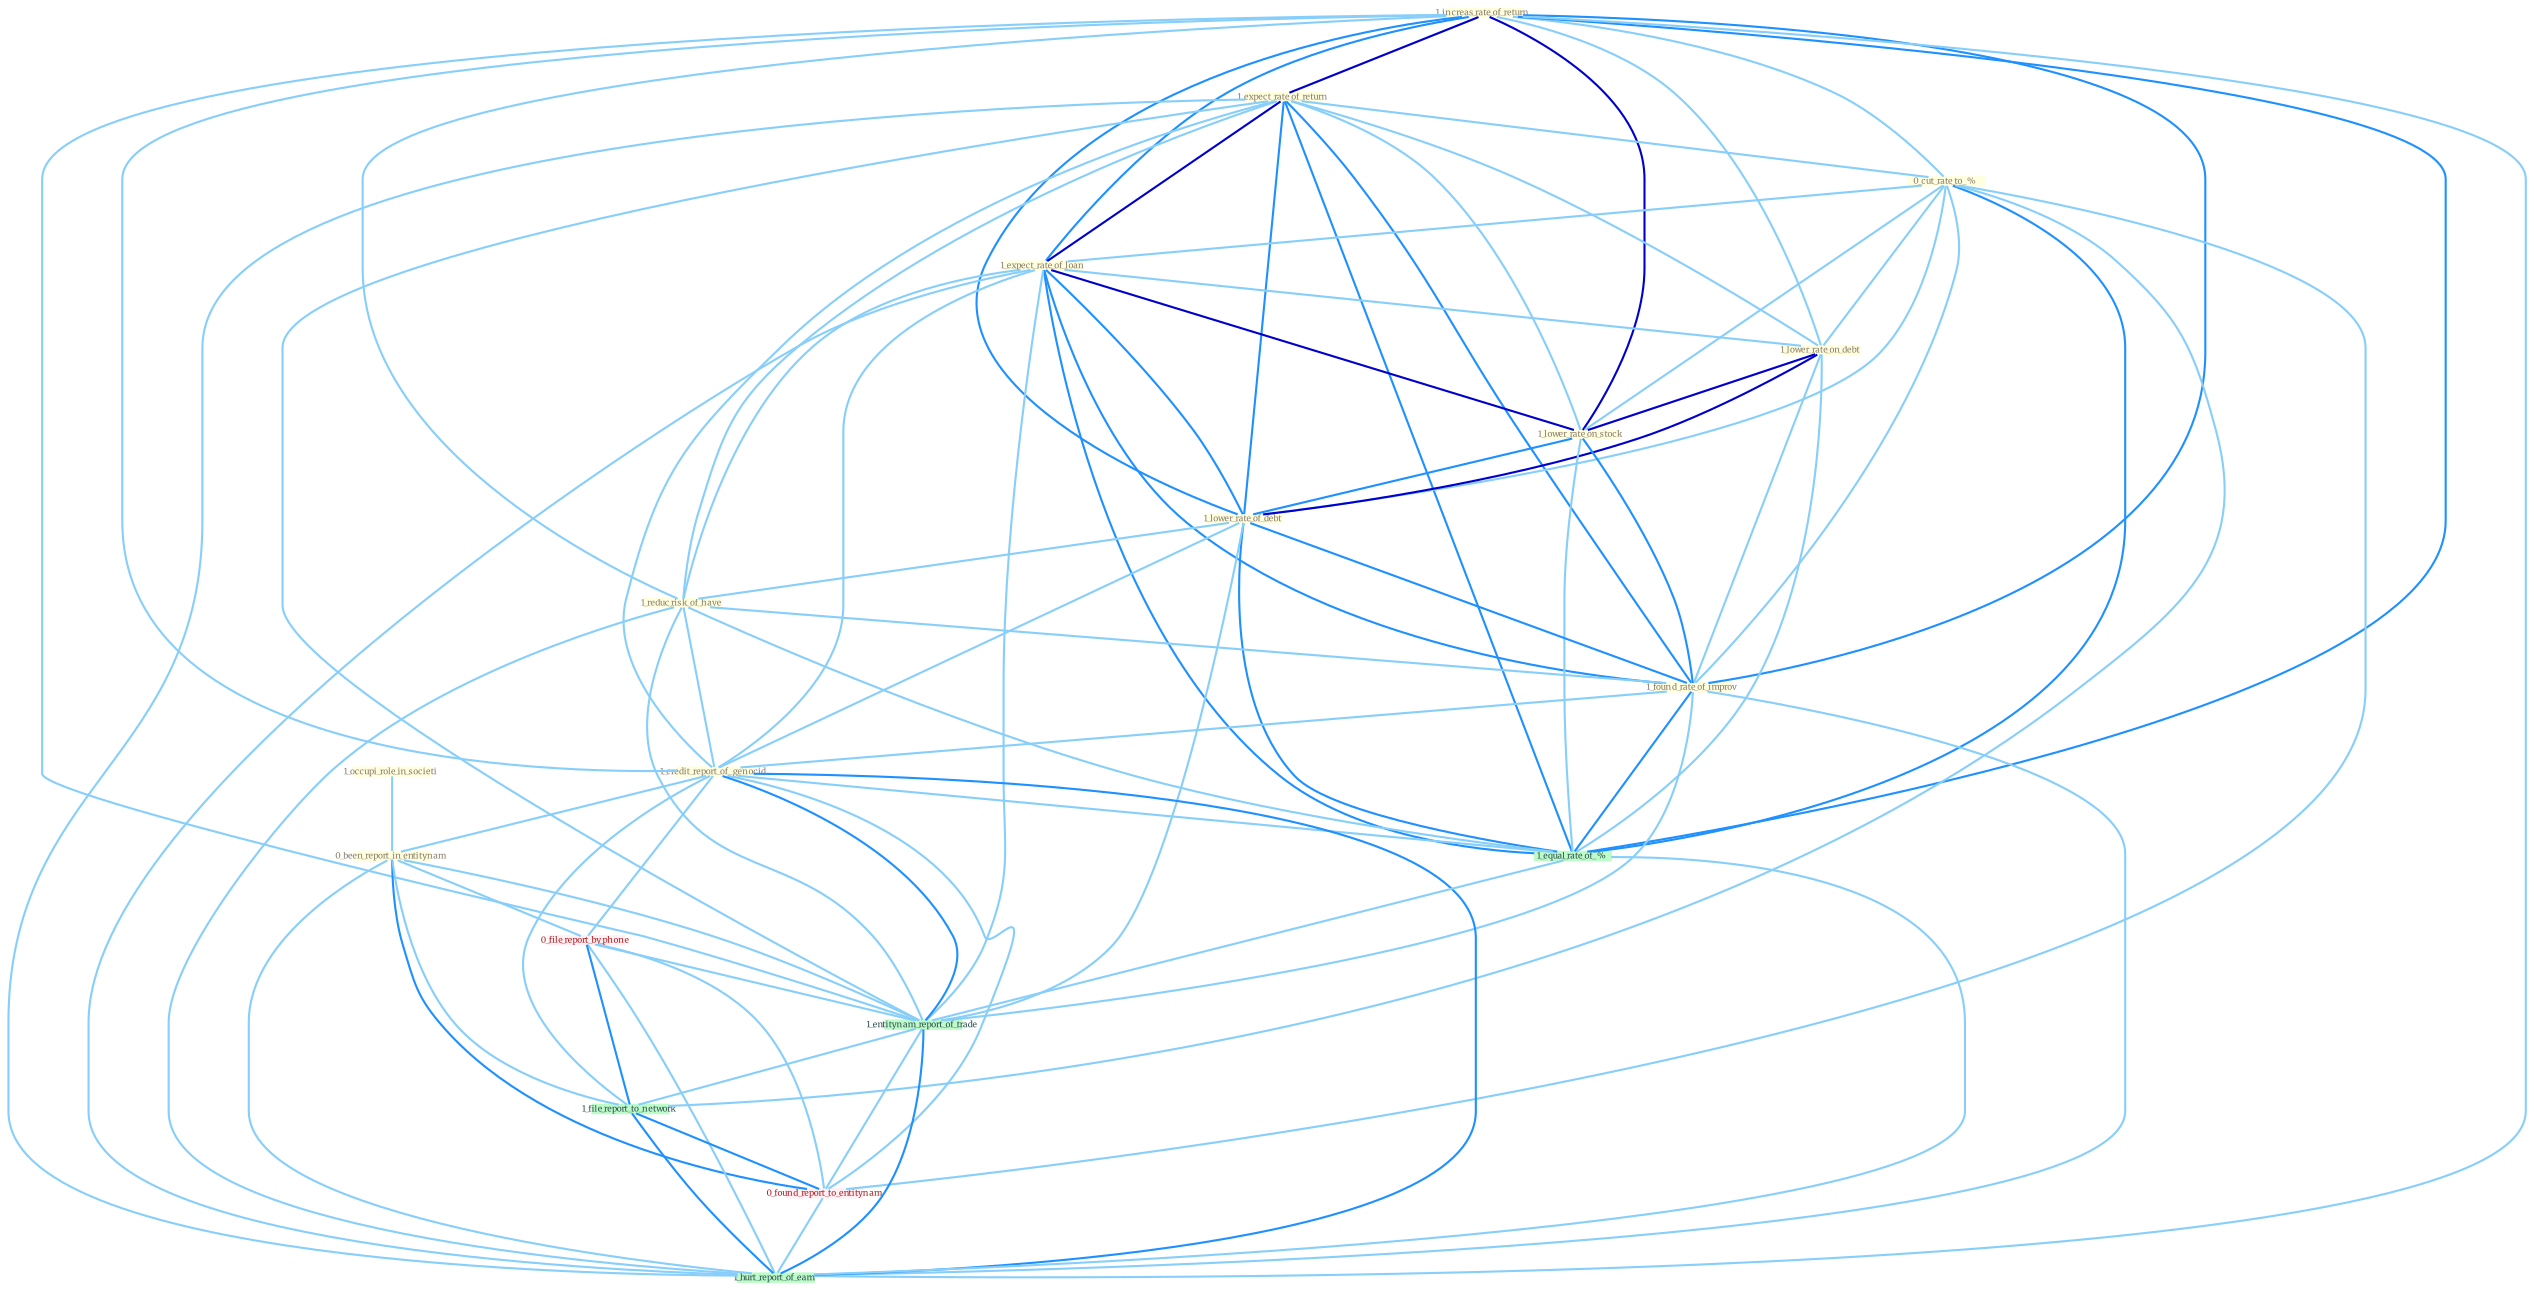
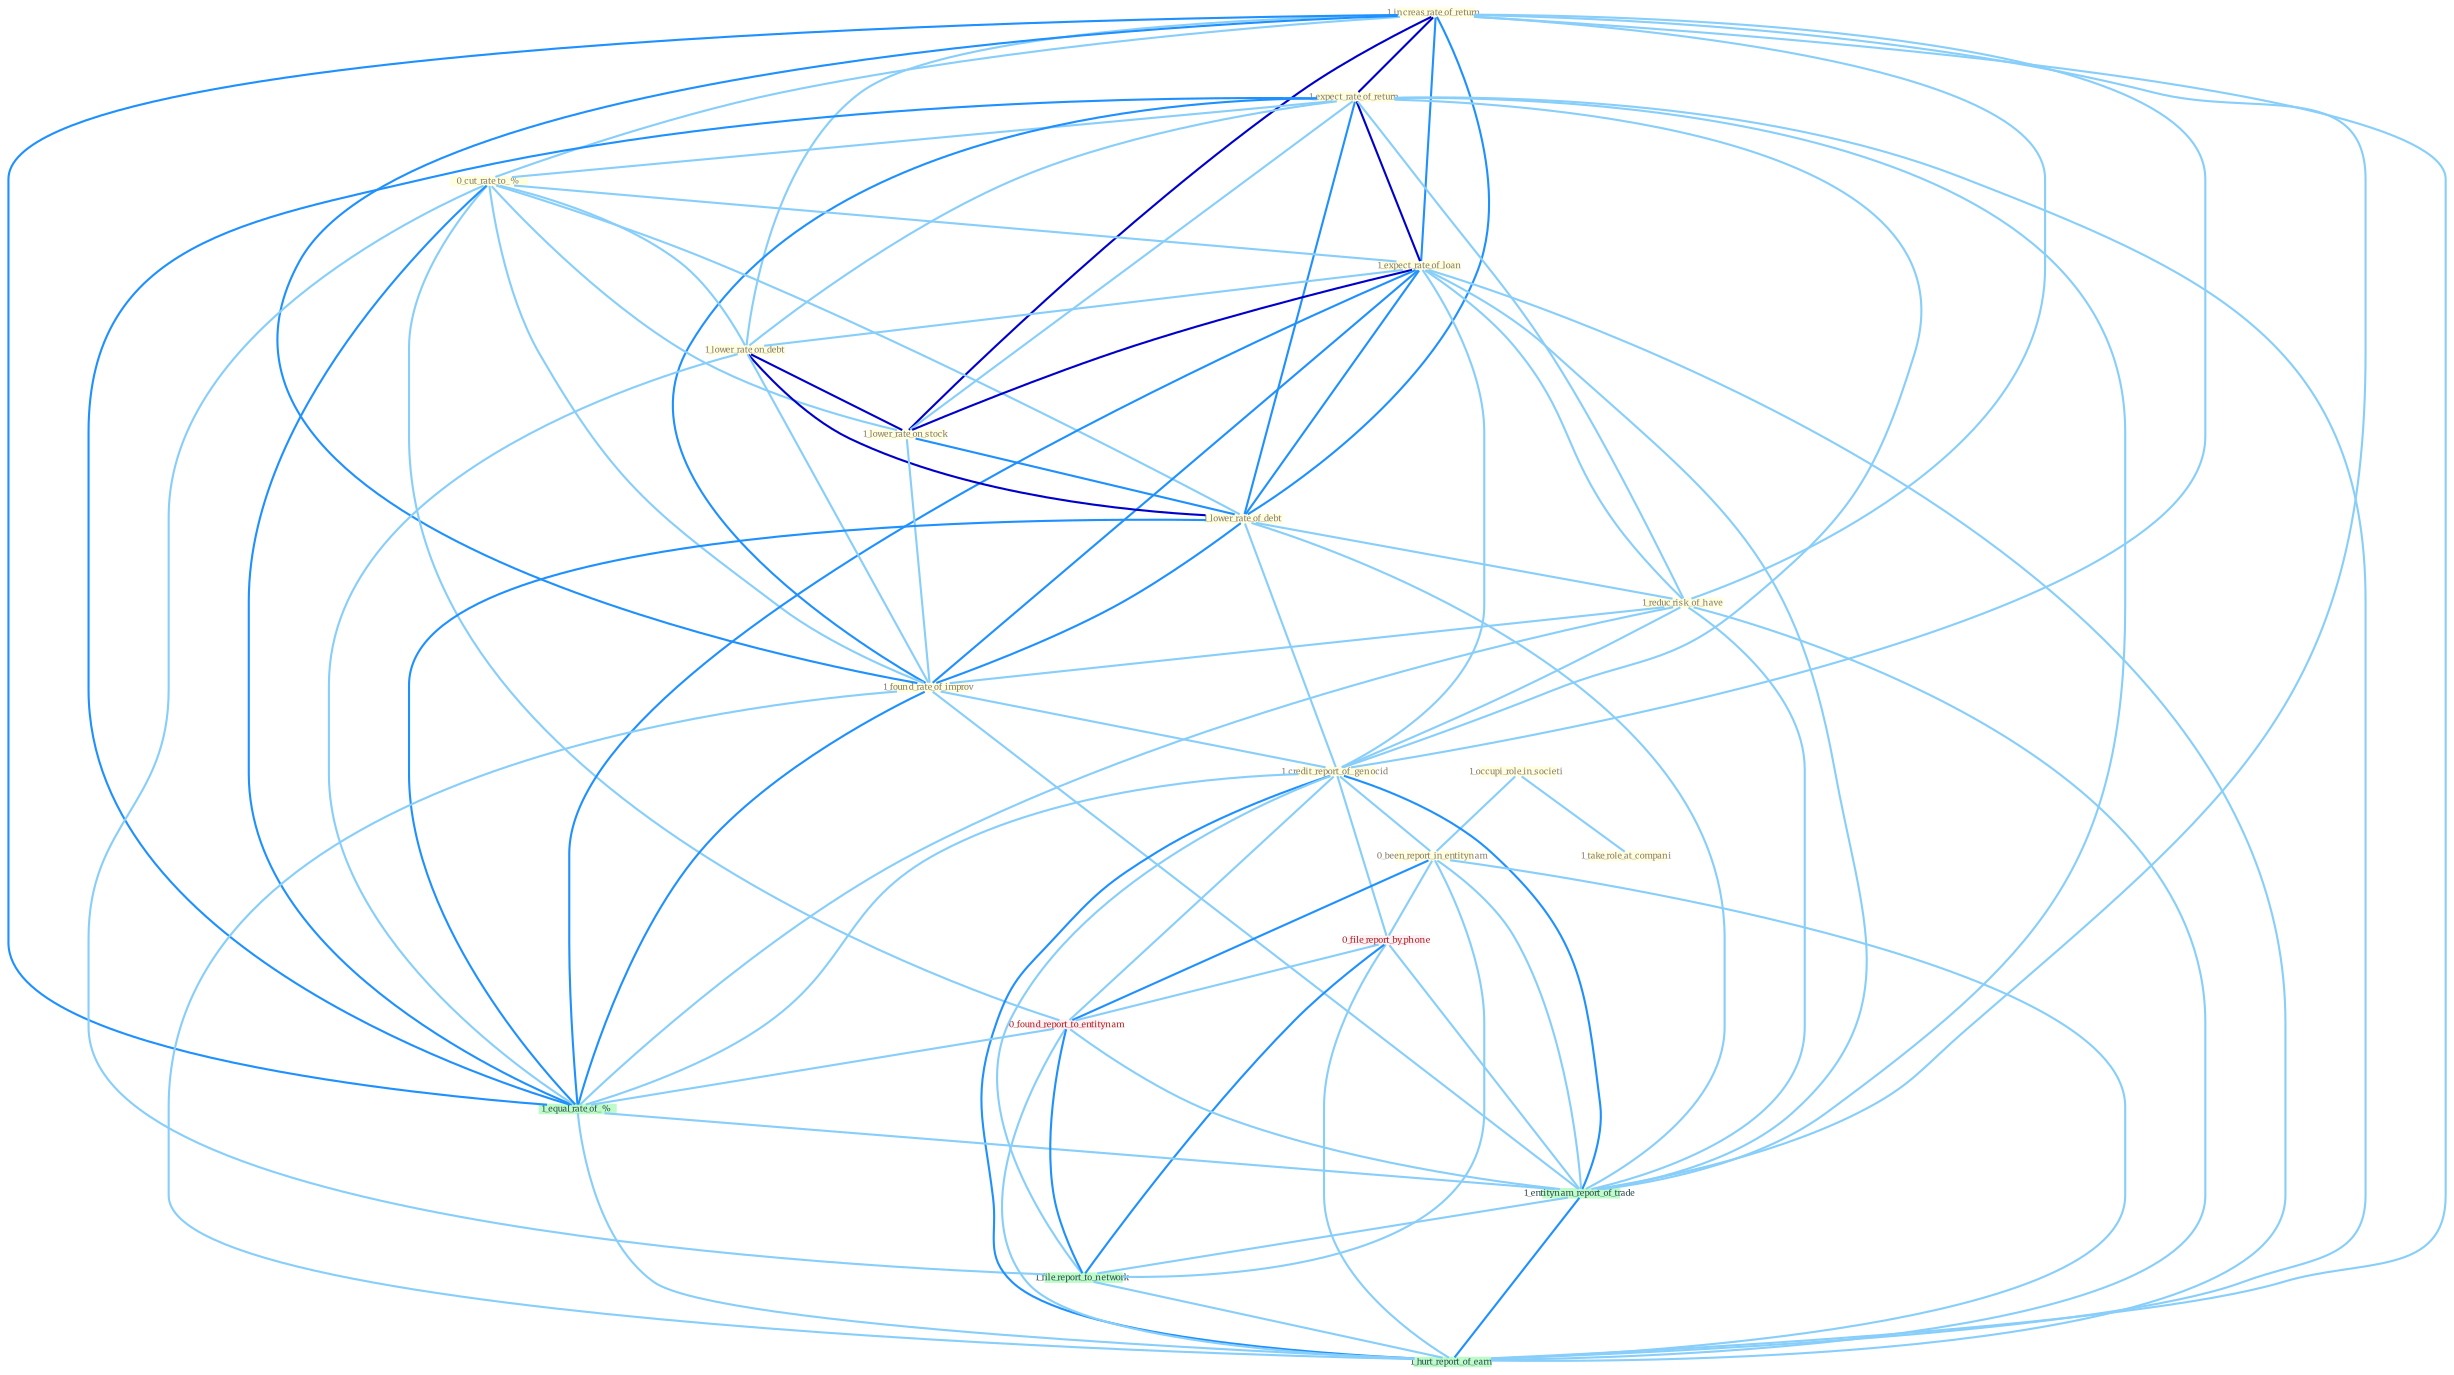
(1654, 554) -> (918, 561)
(1564, 655) -> (822, 1067)
none -> (1628, 856)
(698, 1198) -> (1268, 1320)
